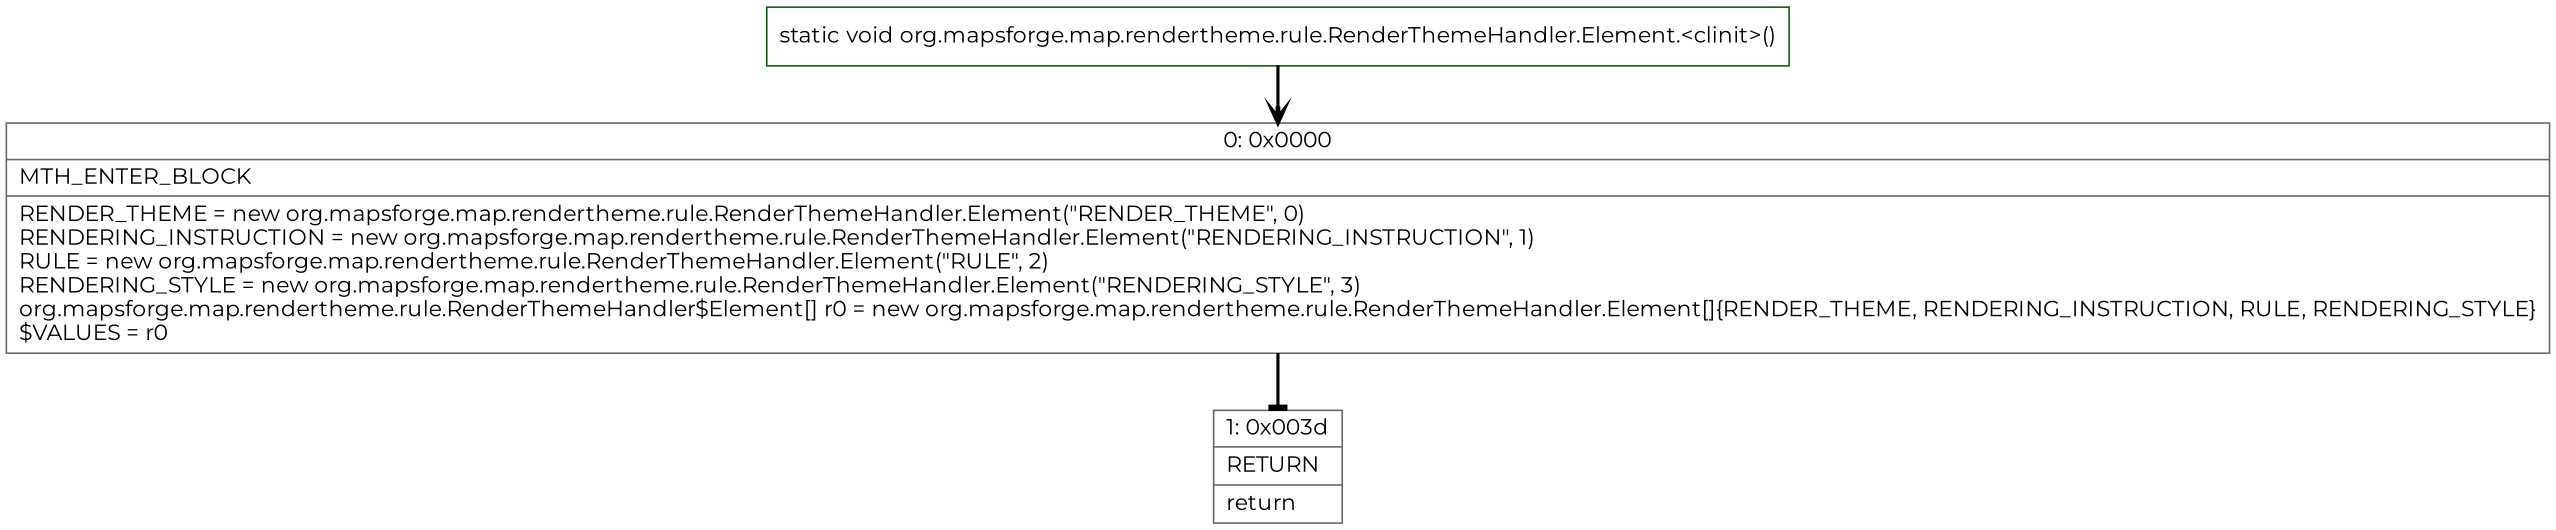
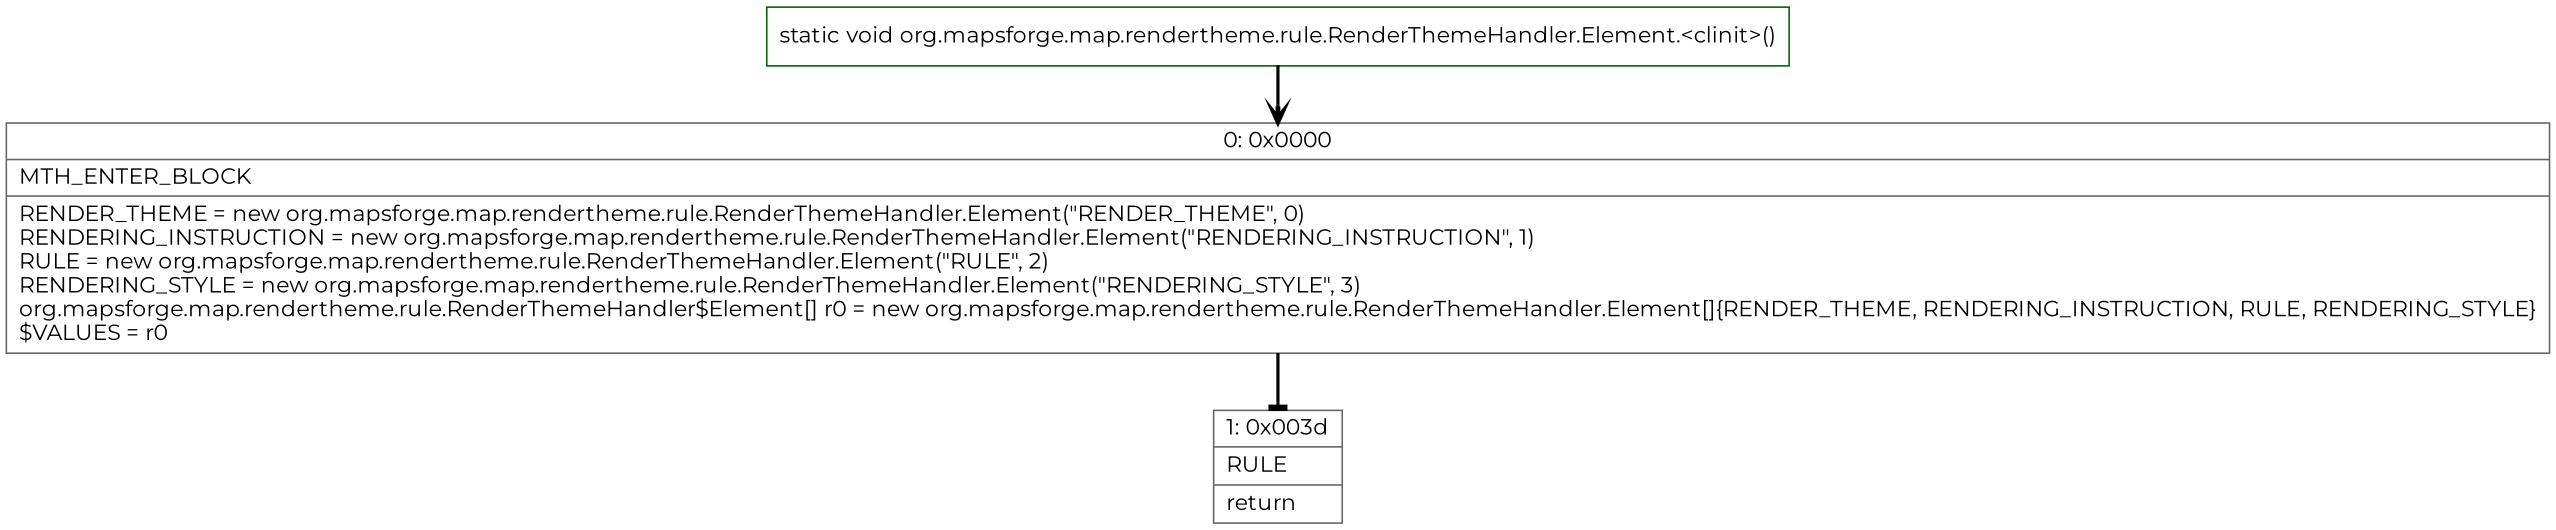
(1273, 465) -> (1257, 465)
